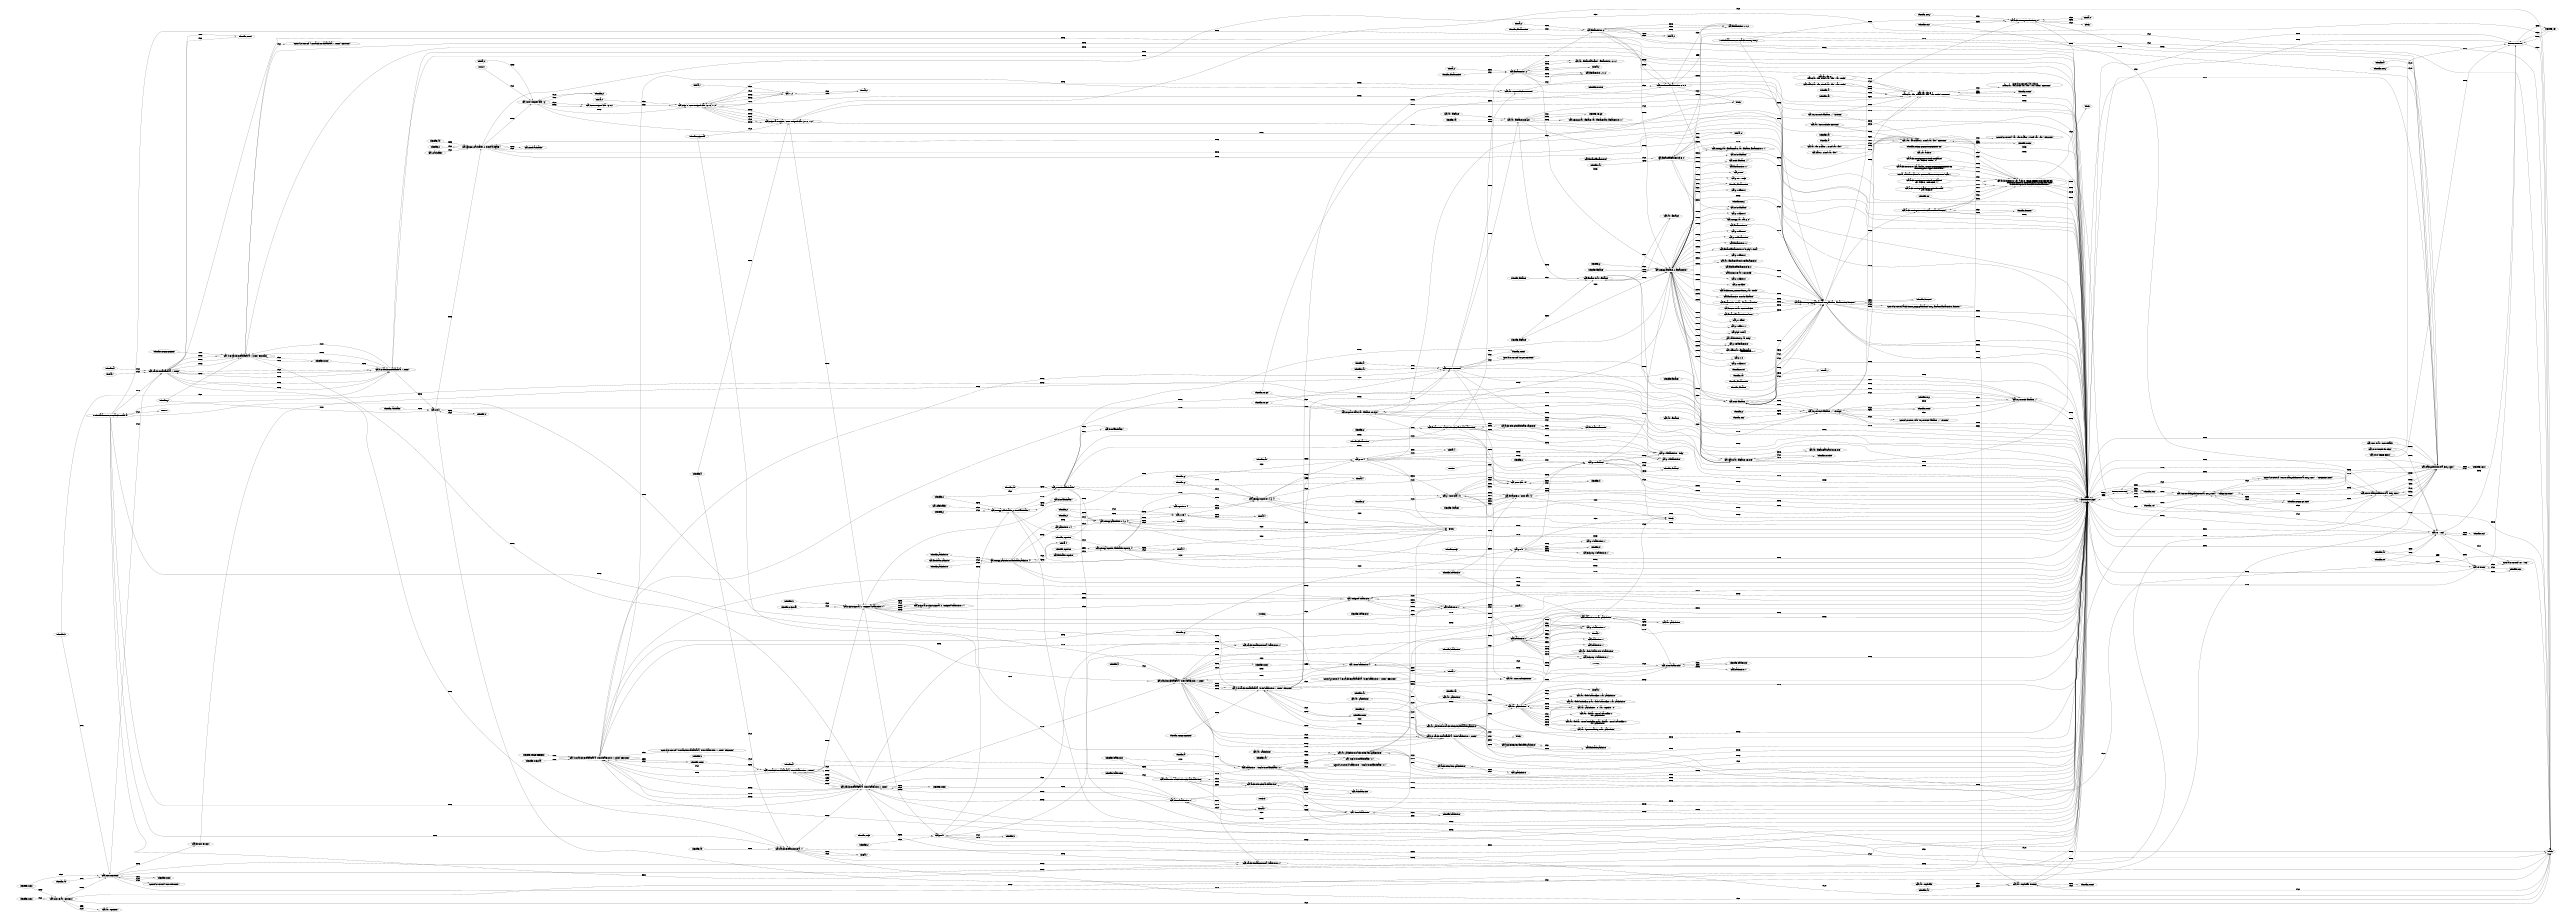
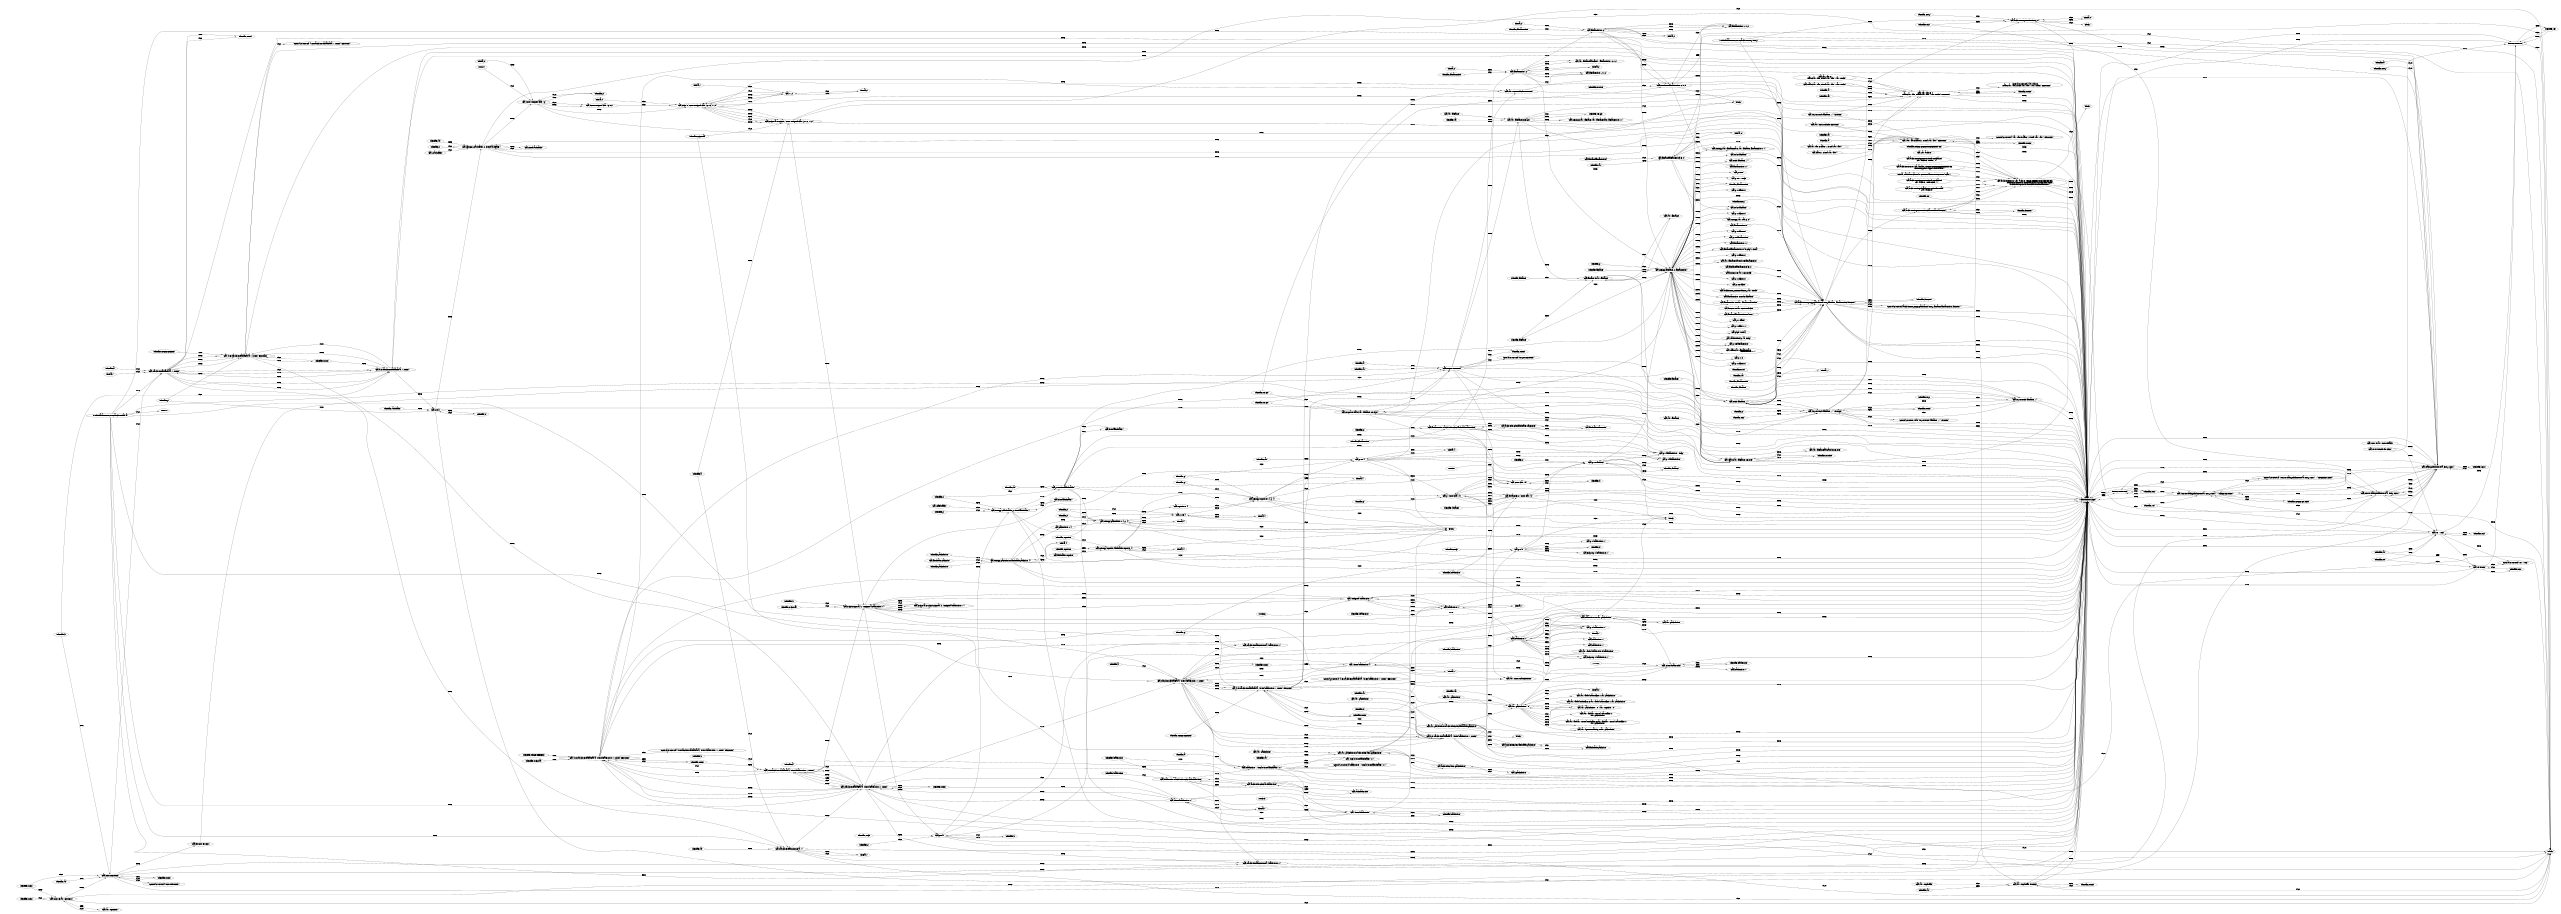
(2380, 455) -> none
(2479, 546) -> (2479, 546)
(2012, 788) -> (1925, 742)
